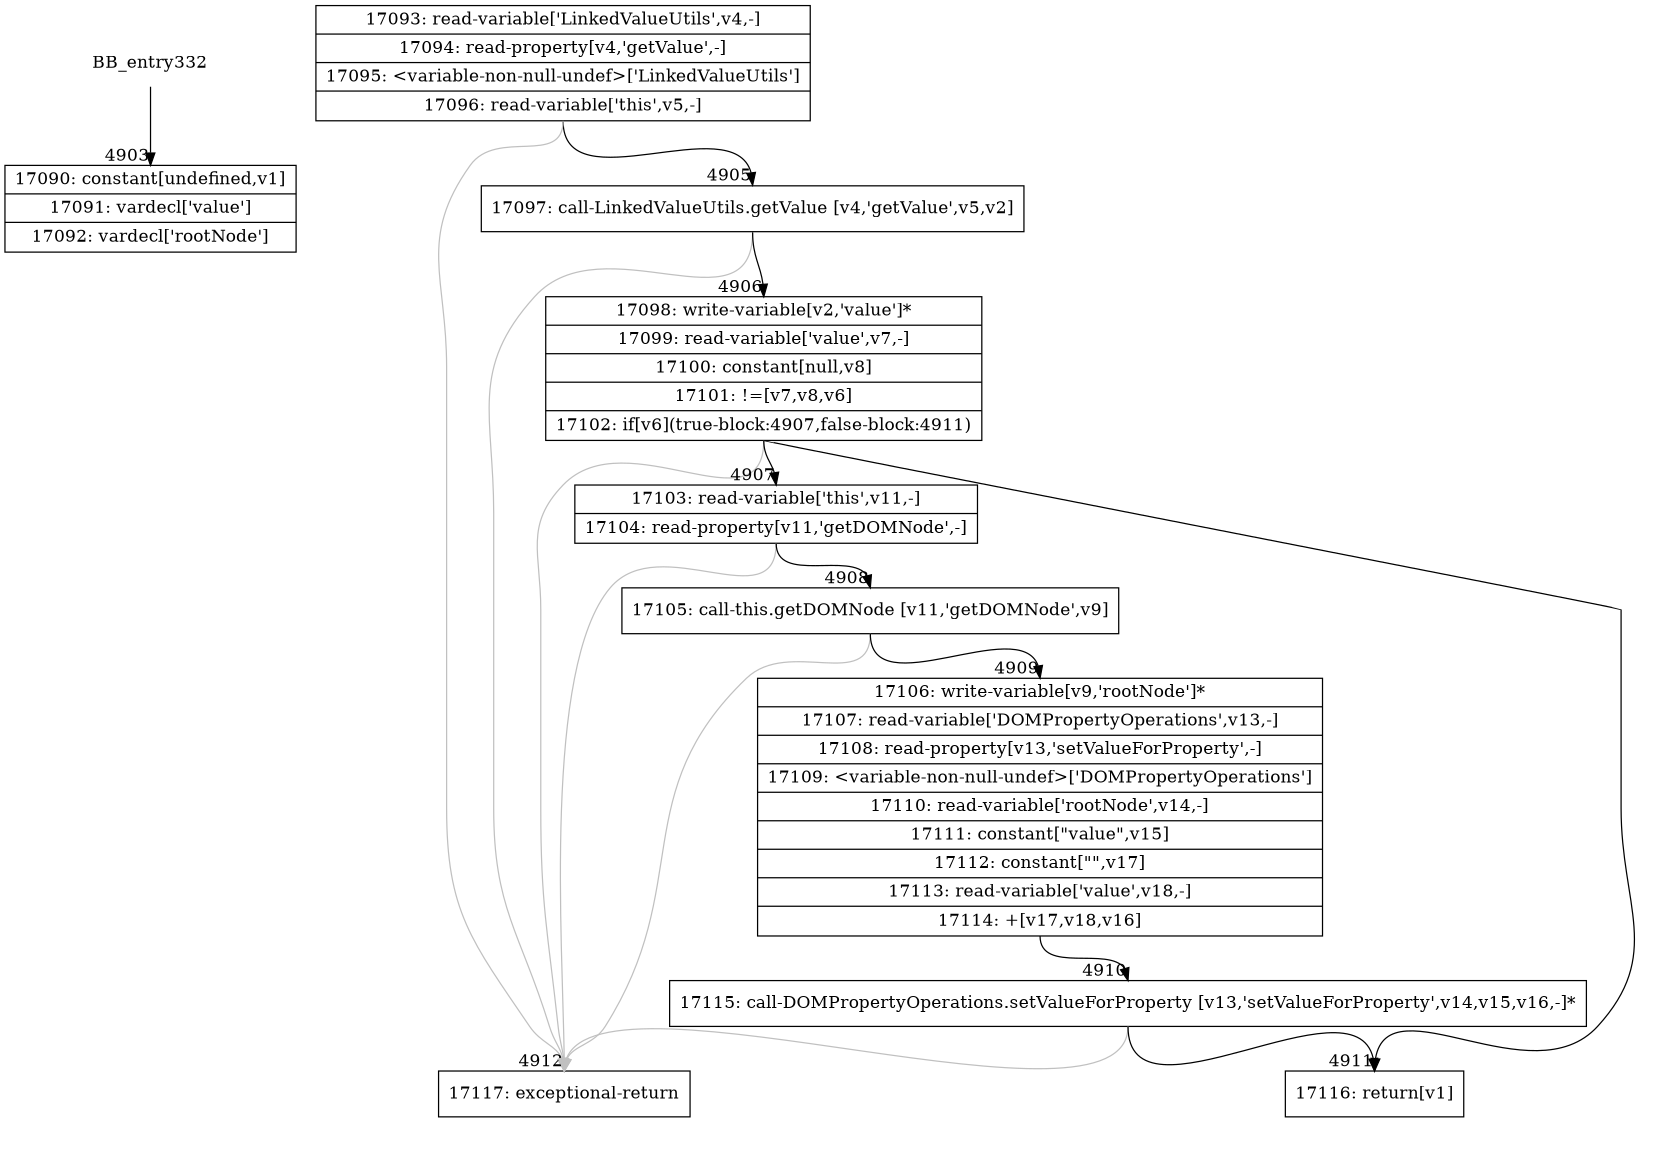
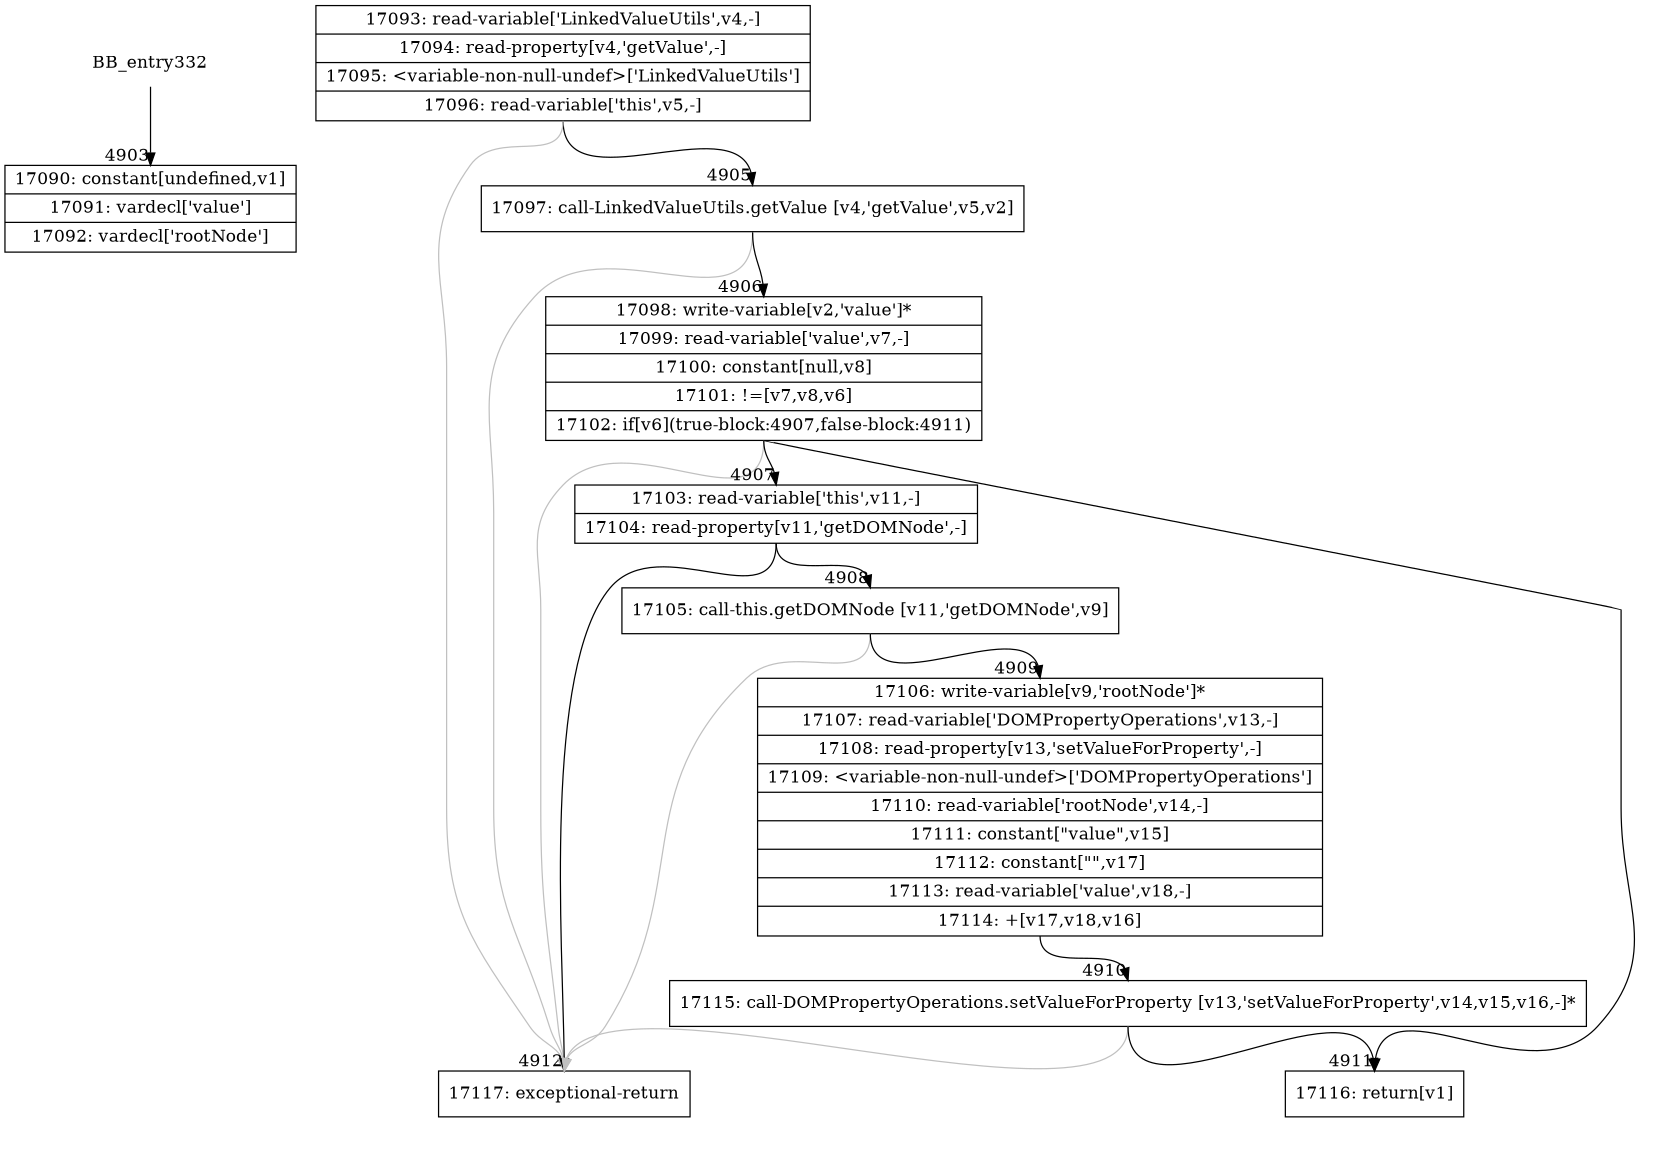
(568, 723) -> (568, 723)
